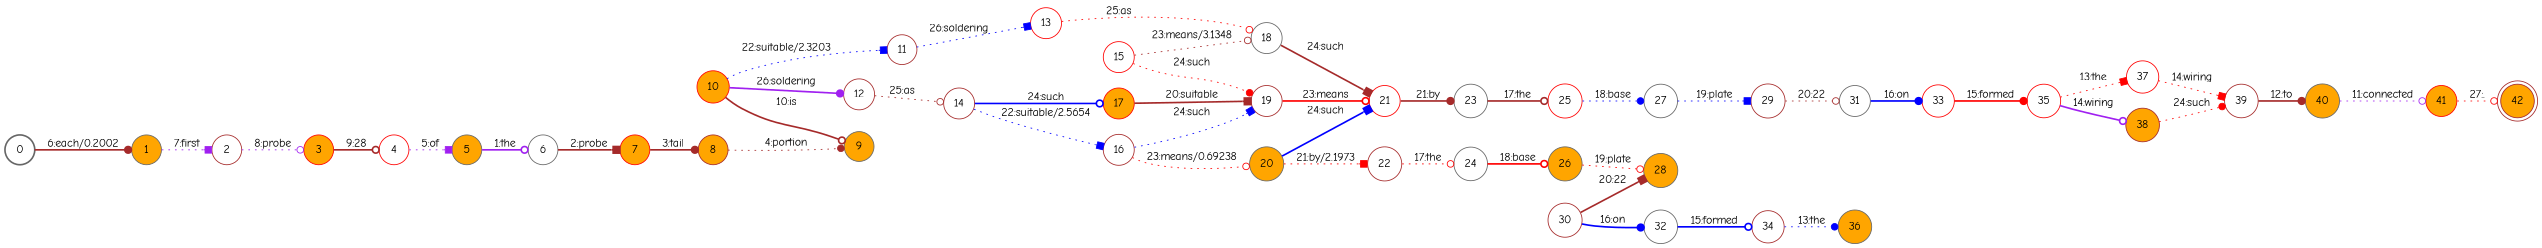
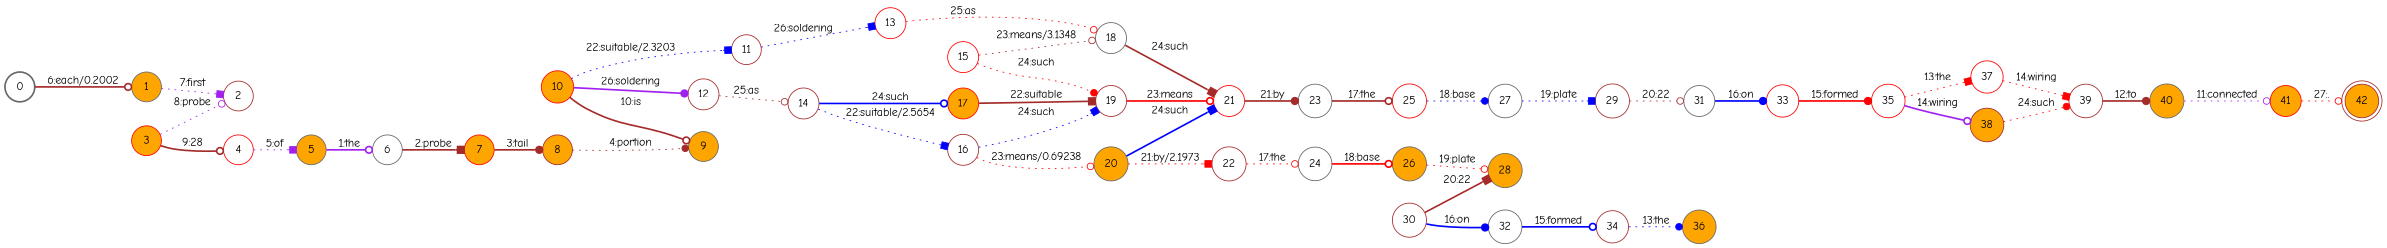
(1192, 95) -> (1036, 95)
(80, 150) -> (80, 87)
(269, 150) -> (189, 120)
